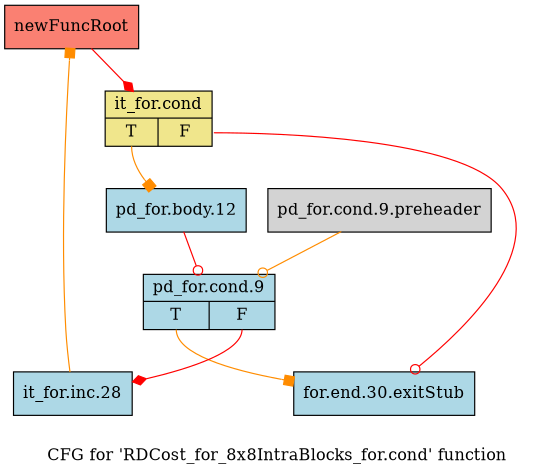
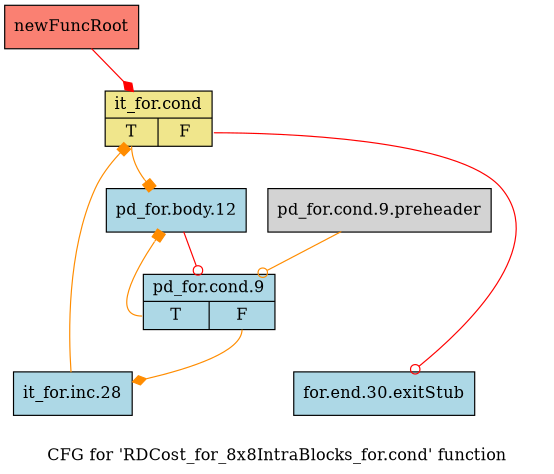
(64, 216) -> (75, 258)
(198, 364) -> (200, 363)
(222, 365) -> (132, 281)
